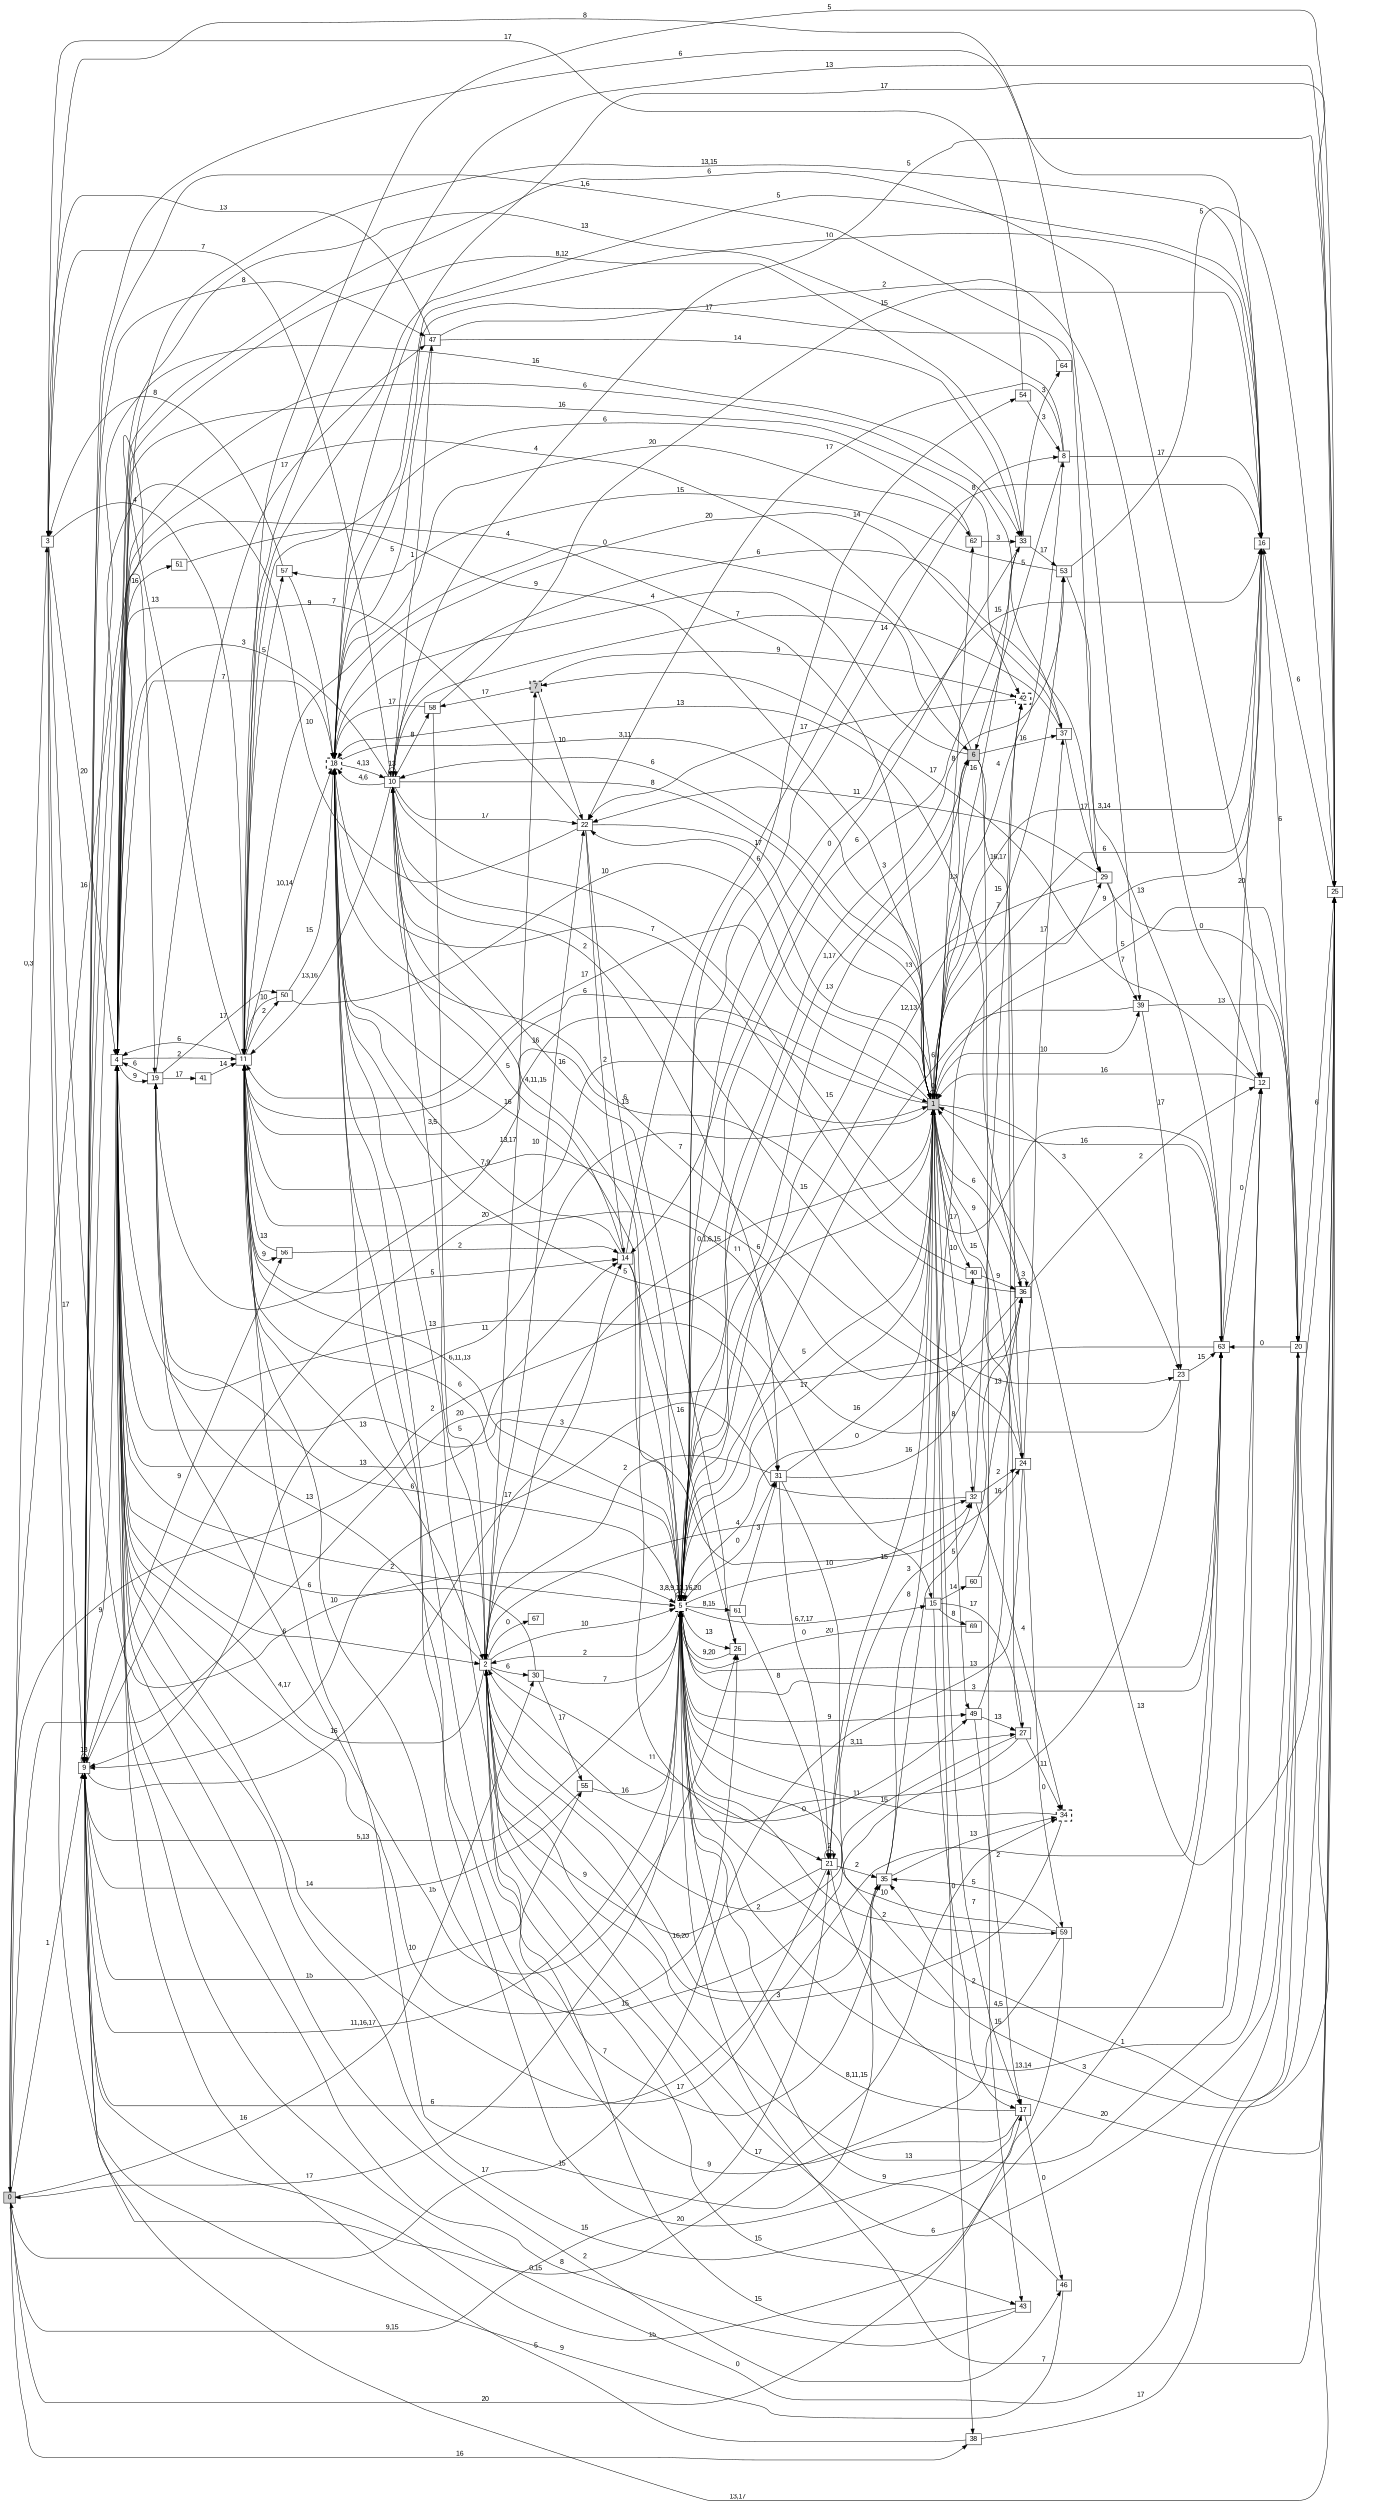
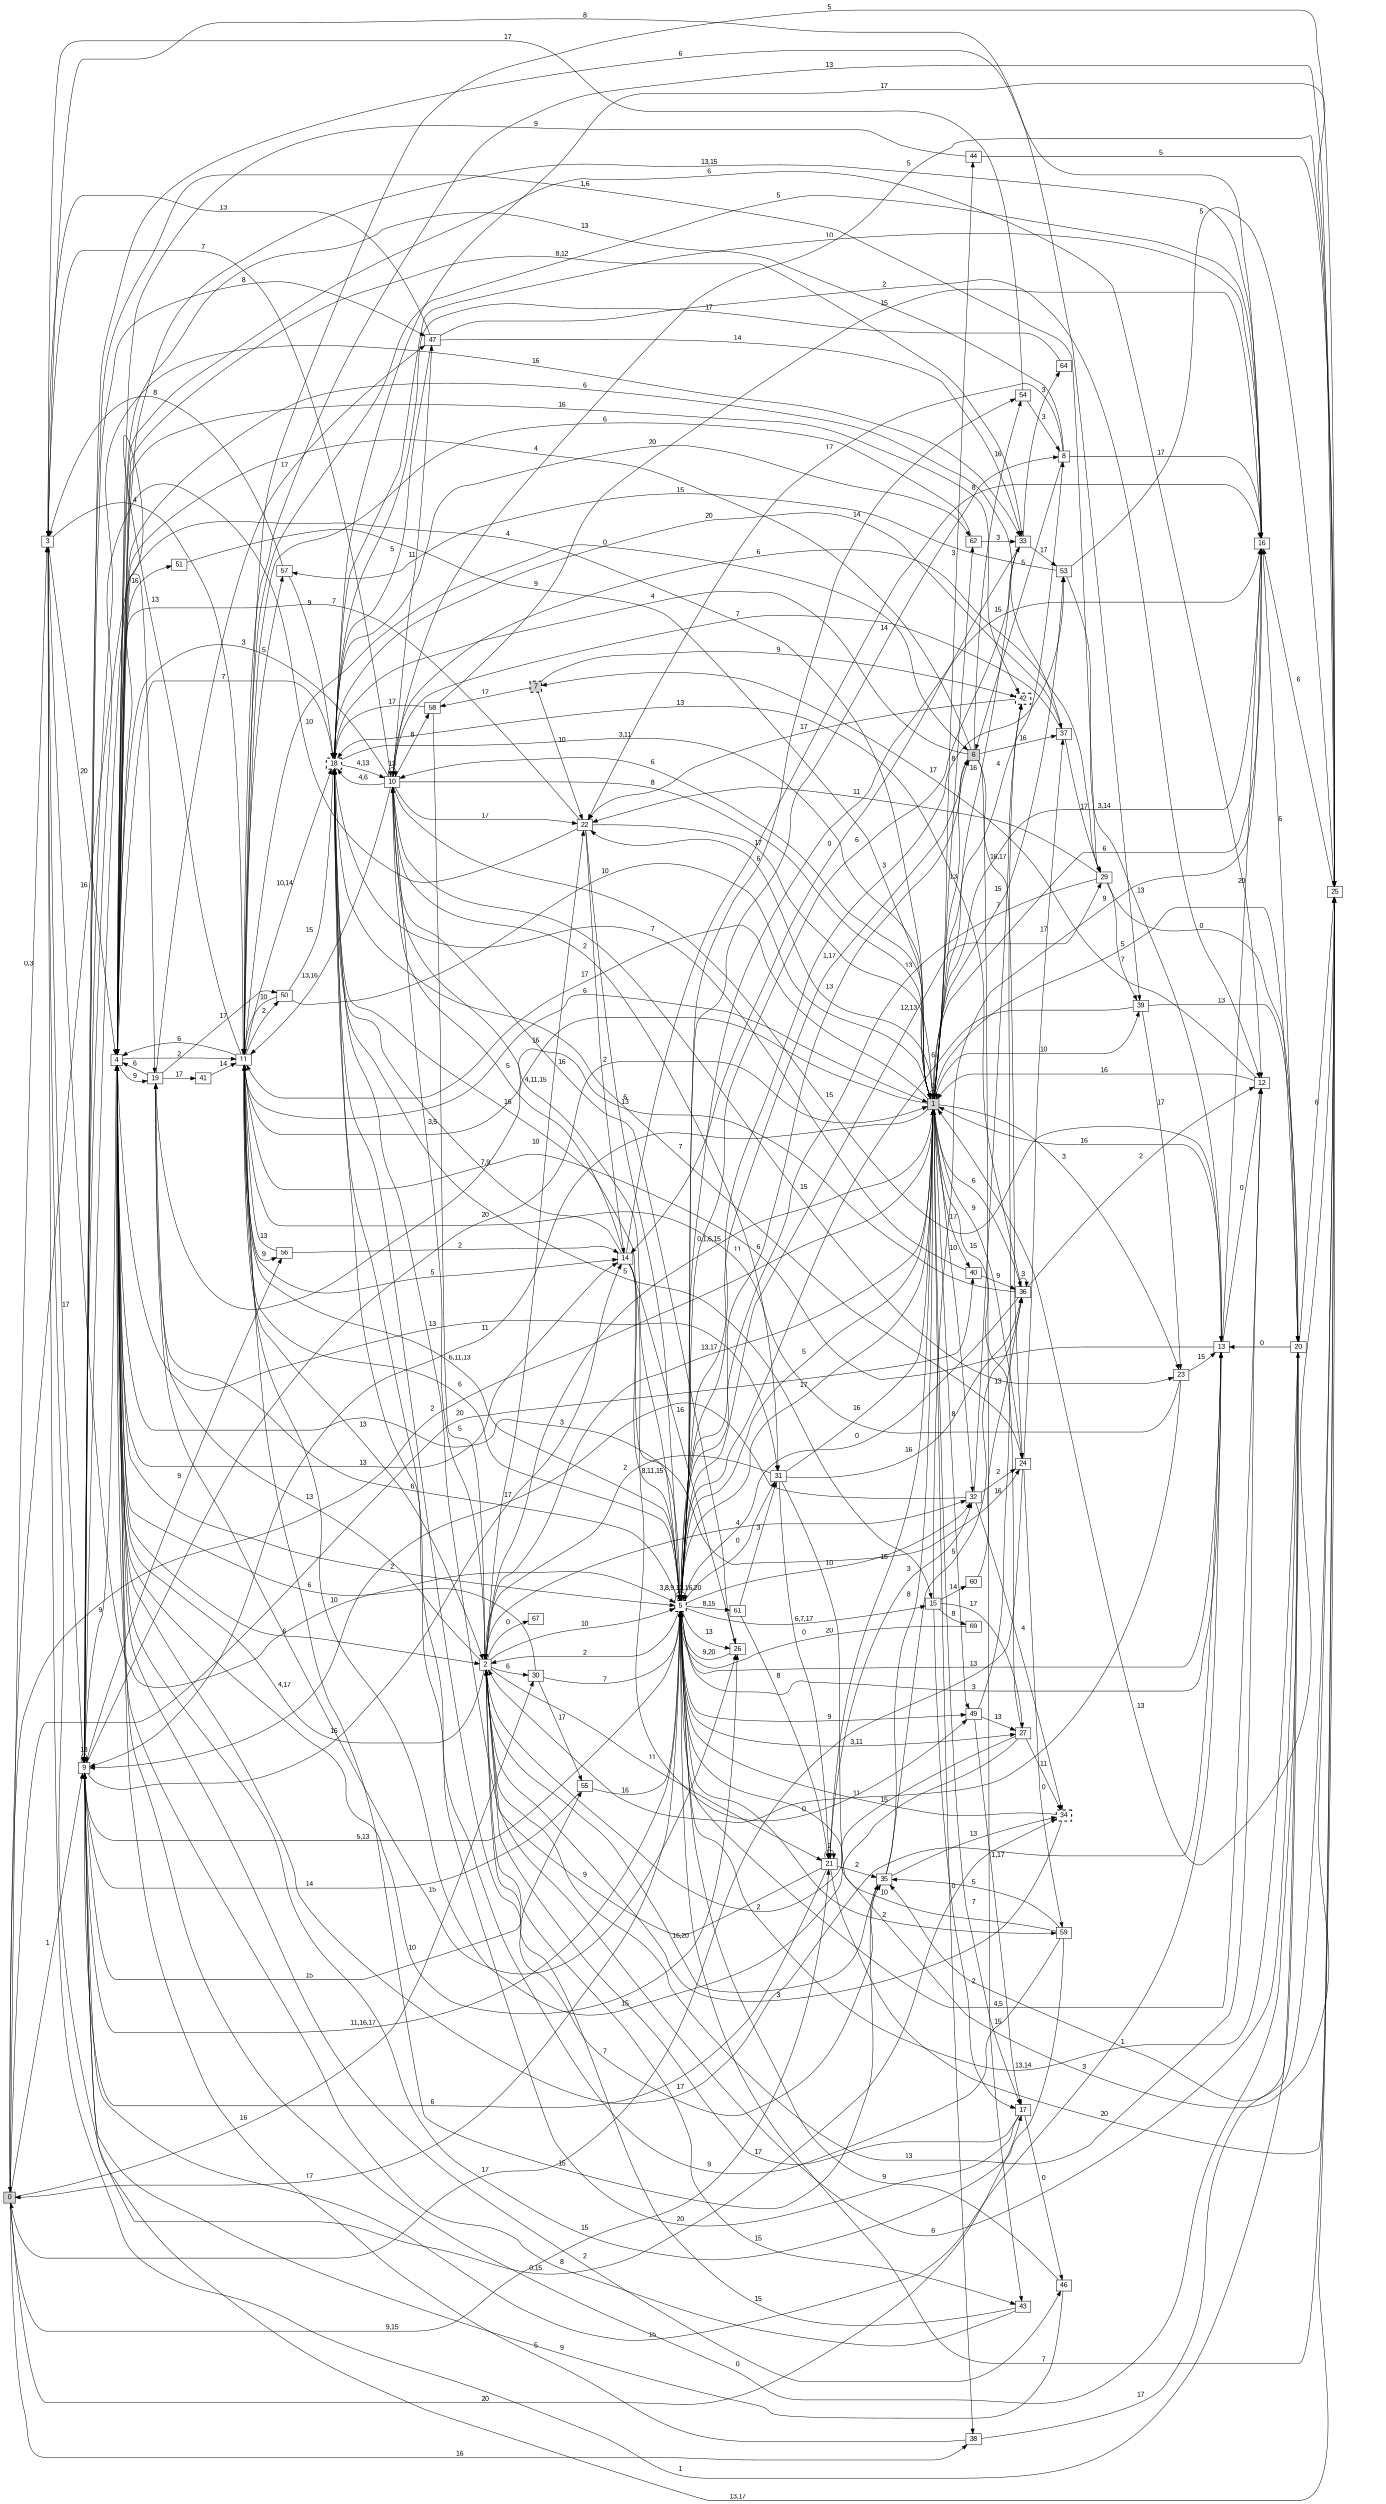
none -> (974, 157)
(412, 555) -> (412, 555)
none -> (984, 576)
(514, 1178) -> (694, 1360)
(1222, 1347) -> (1222, 1347)
(998, 1855) -> (998, 1855)
(748, 1942) -> (634, 1435)
none -> (344, 2345)
